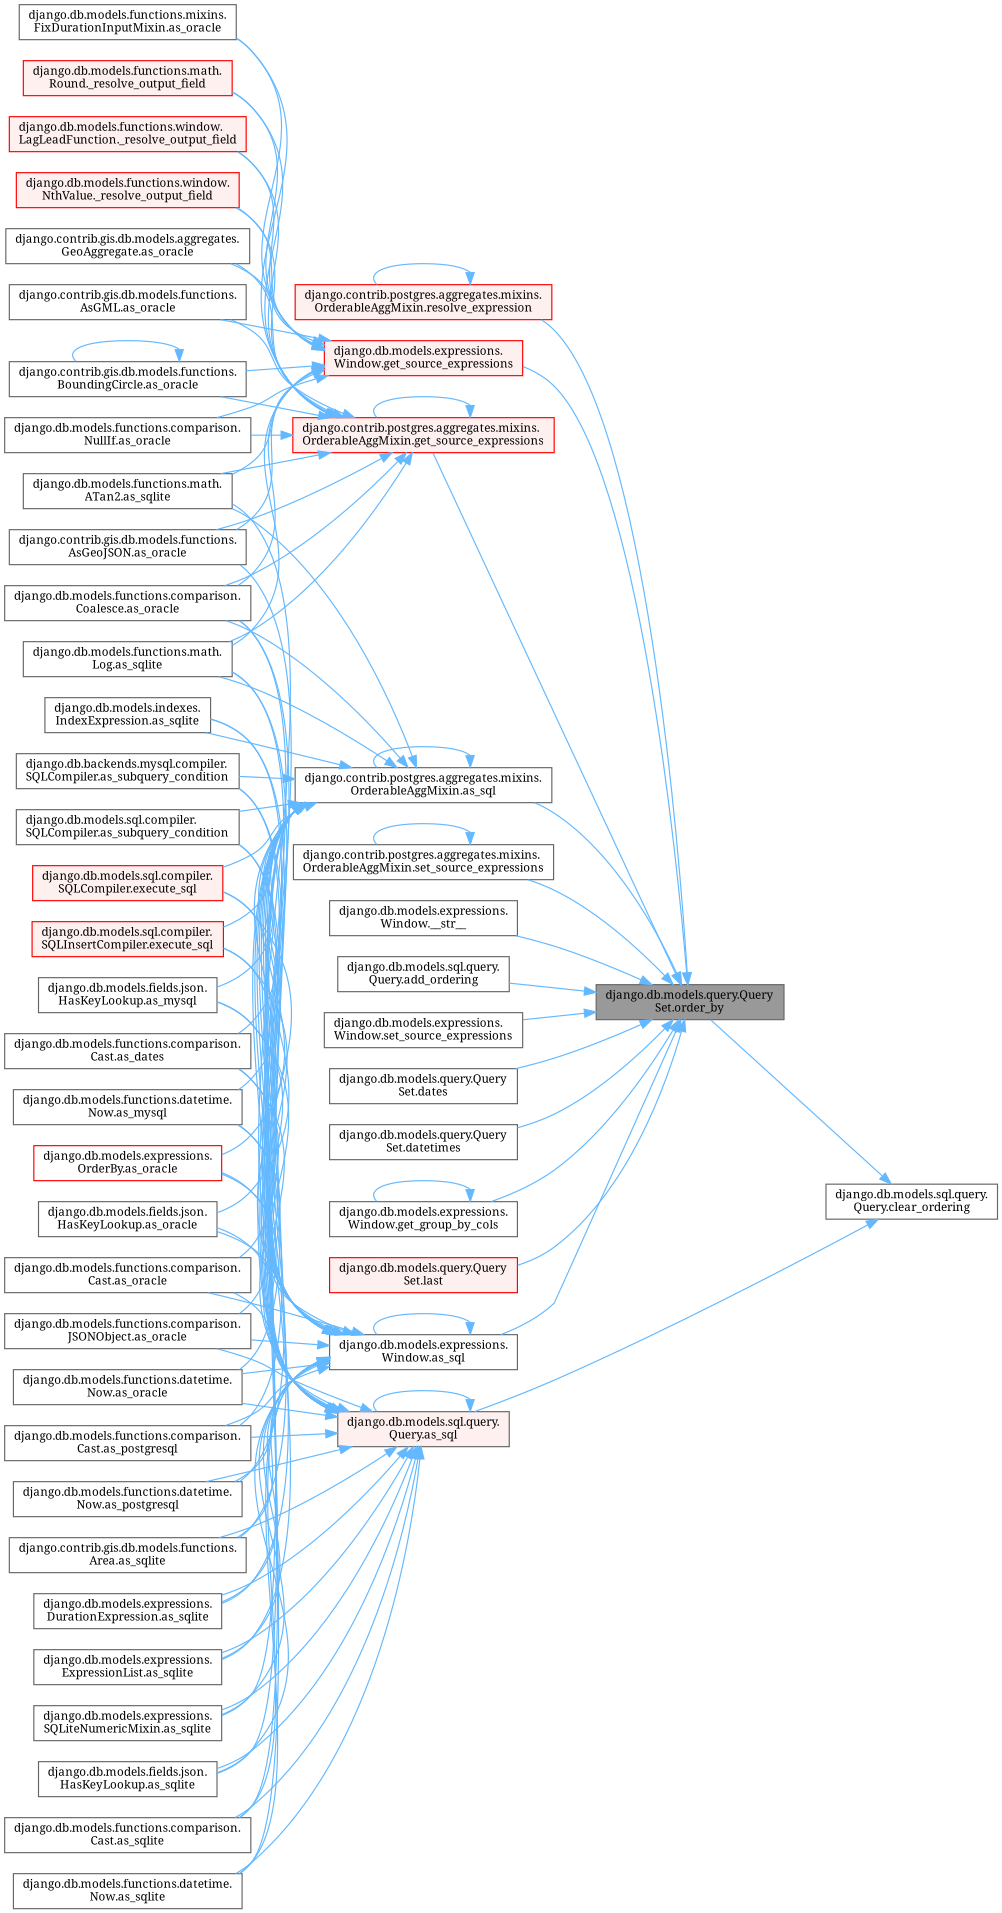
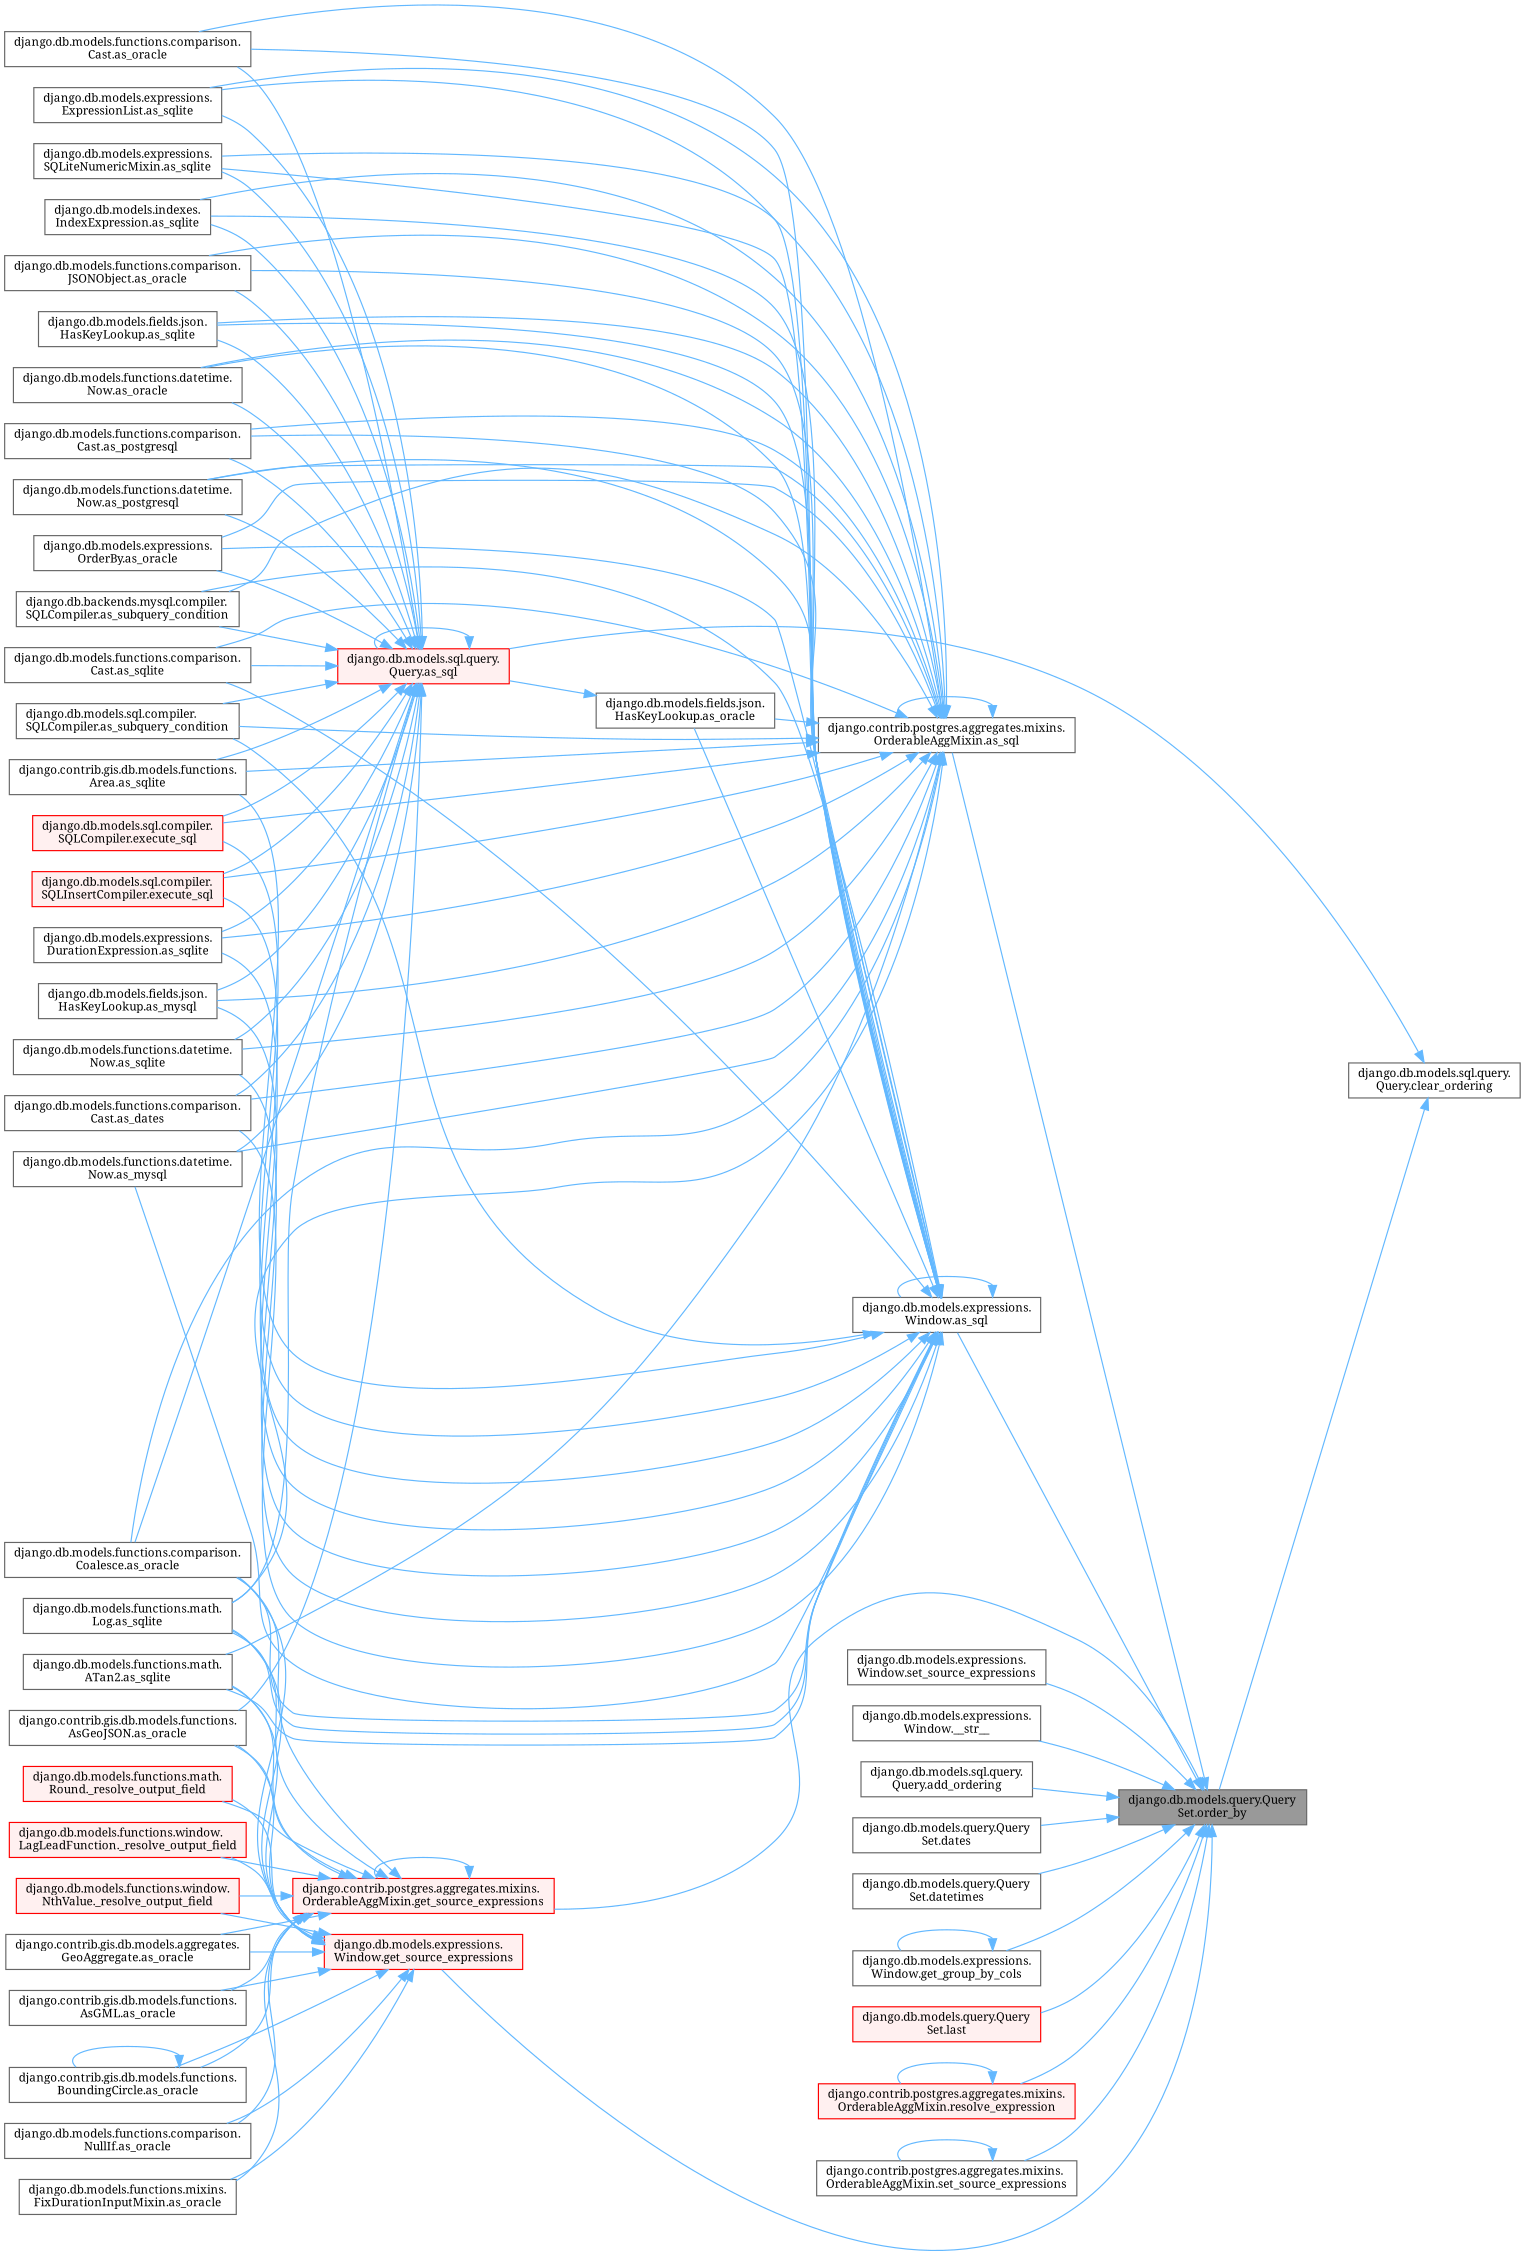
(128, 1163) -> (128, 553)
(273, 1317) -> (547, 687)
(424, 1429) -> (424, 666)
